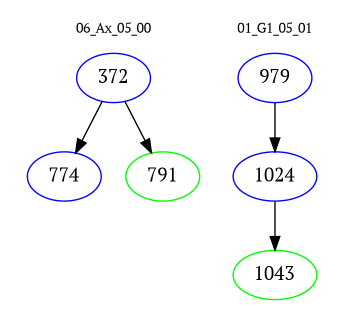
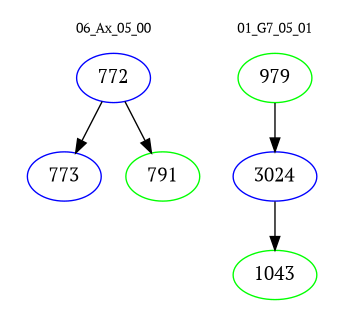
(275, 29) -> (275, 29)
(114, 78) -> (114, 78)
(275, 78) -> (275, 78)
(64, 176) -> (64, 176)
(275, 176) -> (275, 176)
